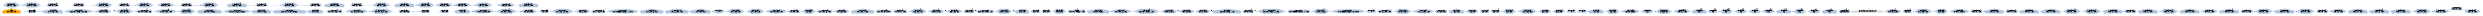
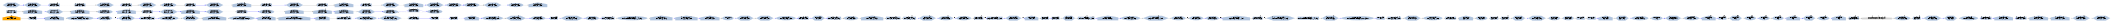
(2113, 11) -> none
